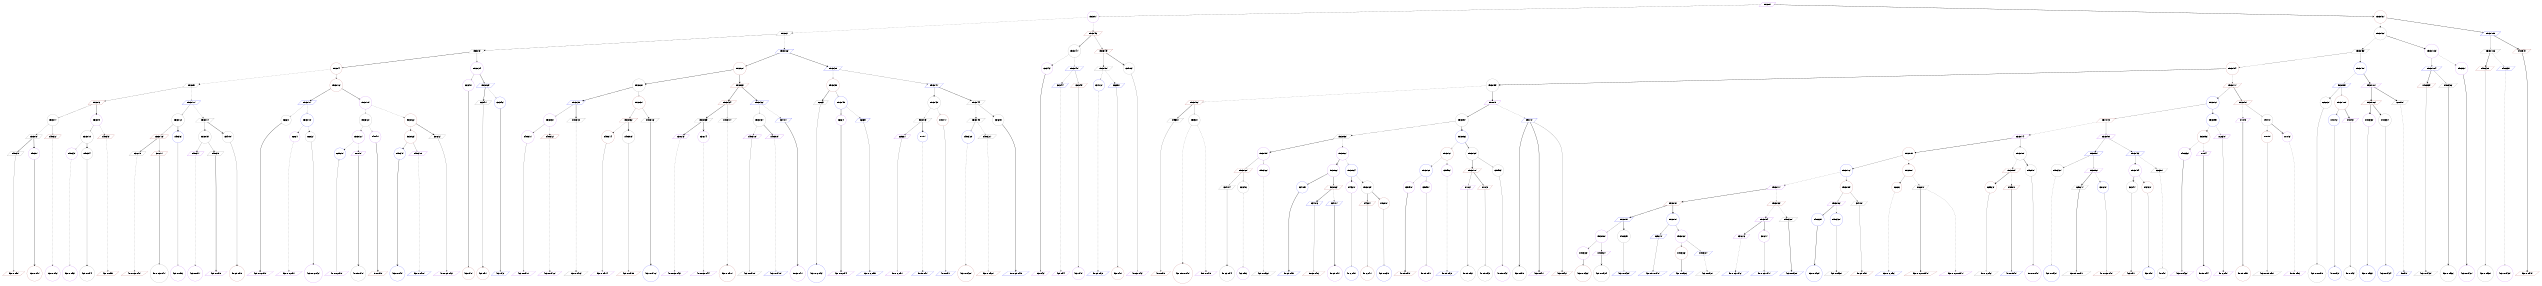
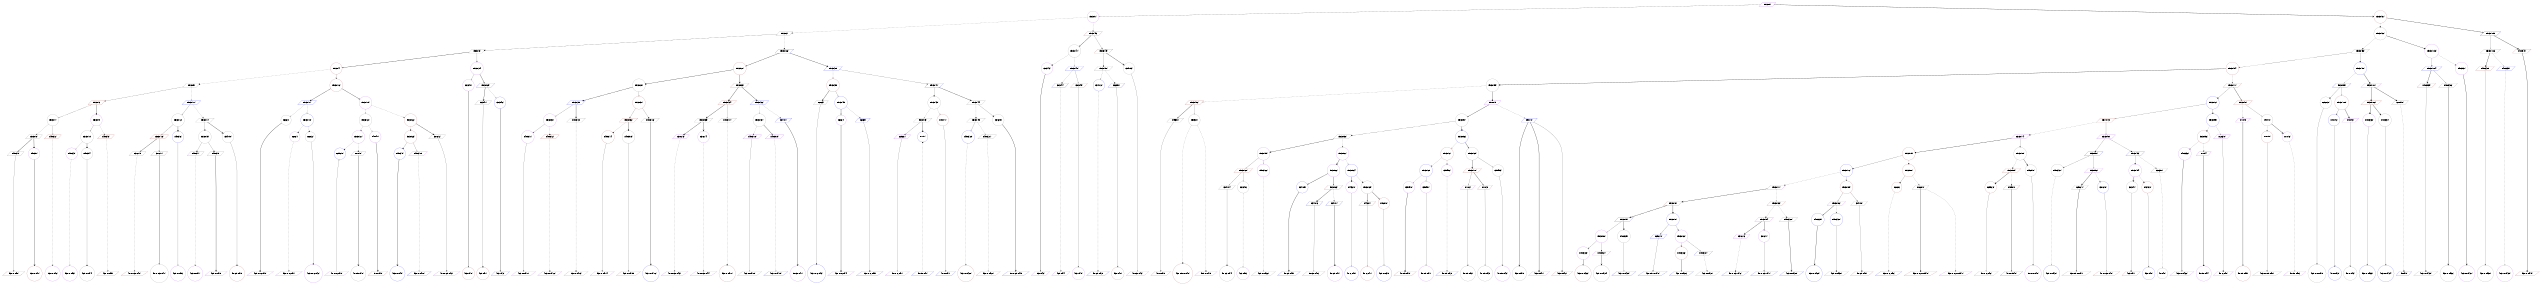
(923, 206) -> (923, 207)
